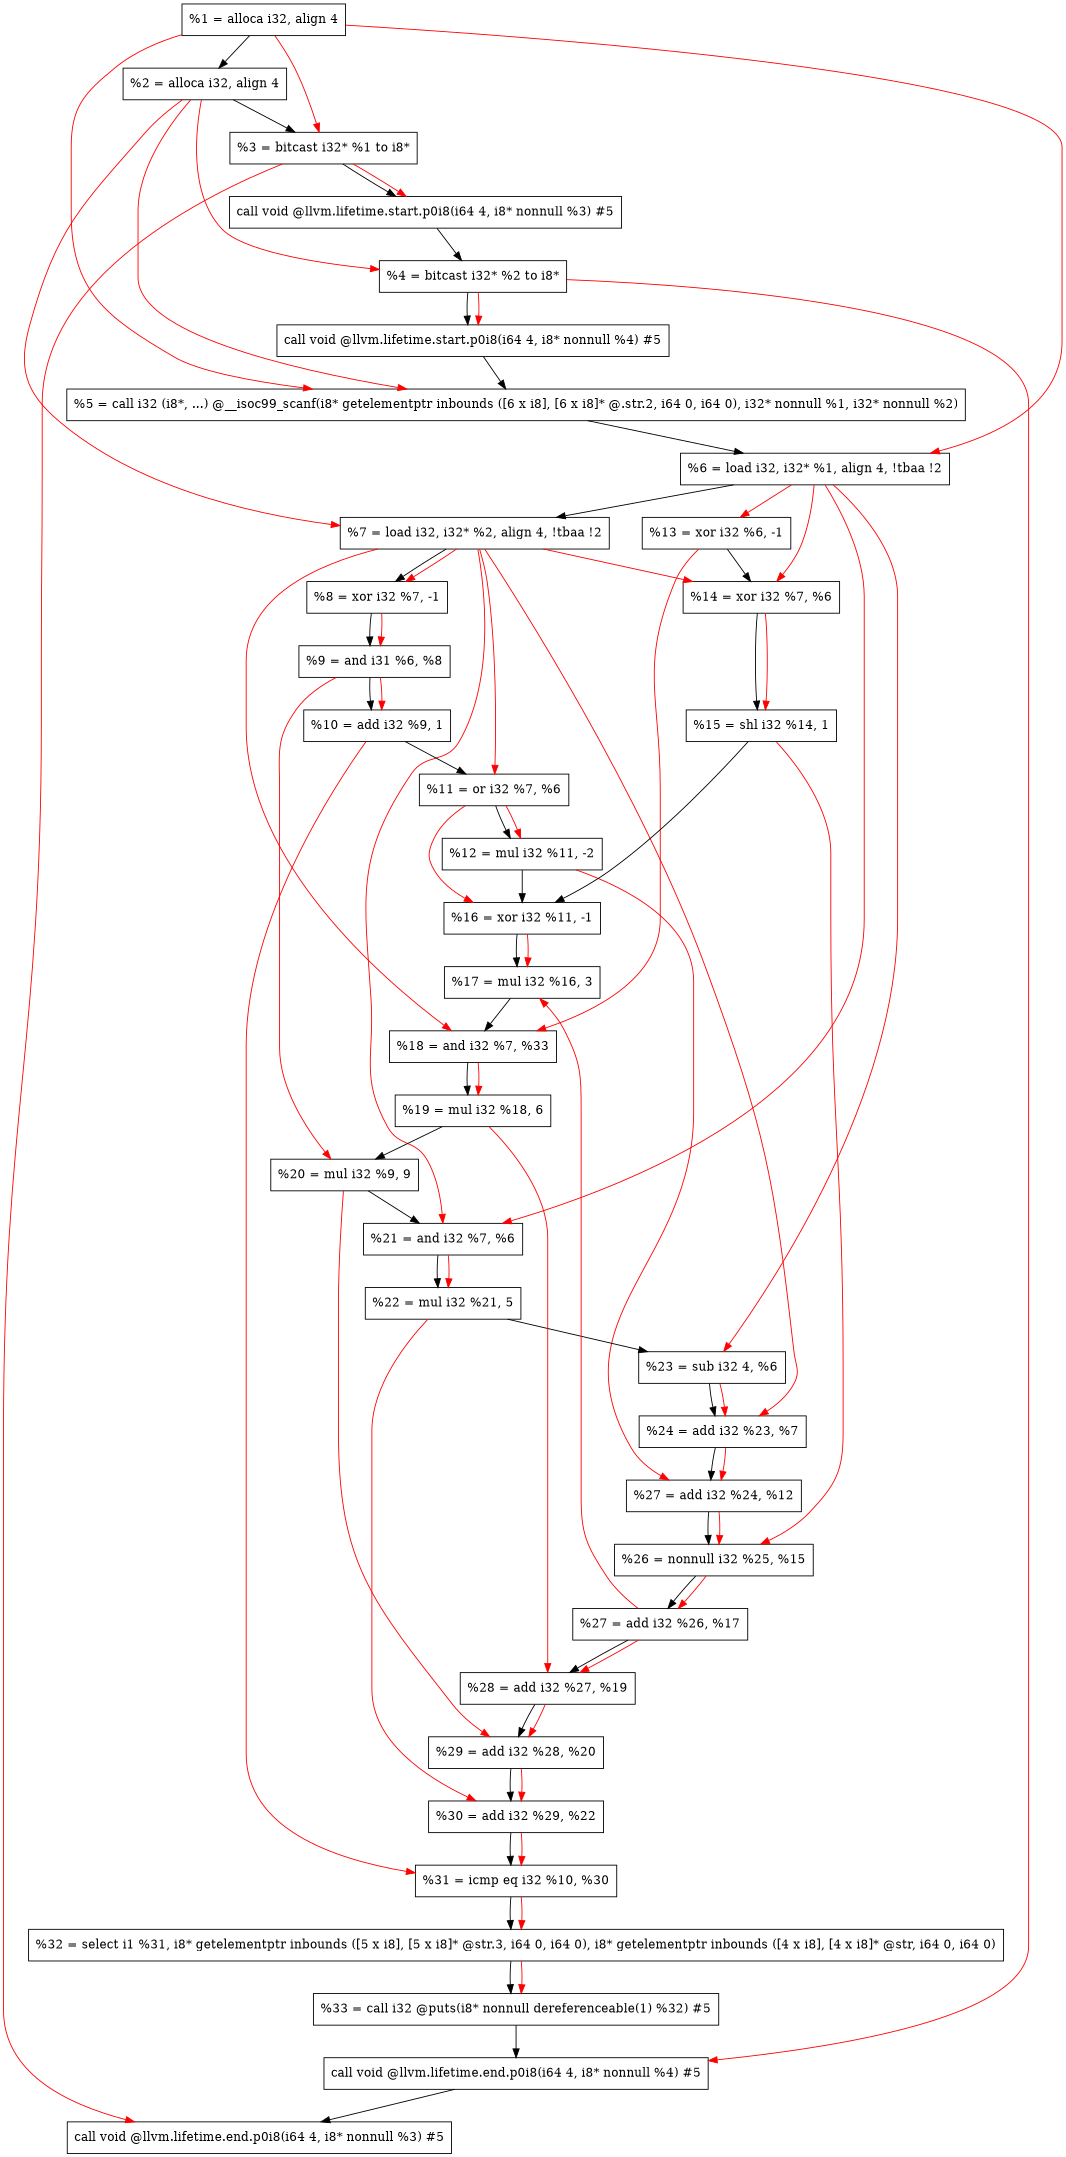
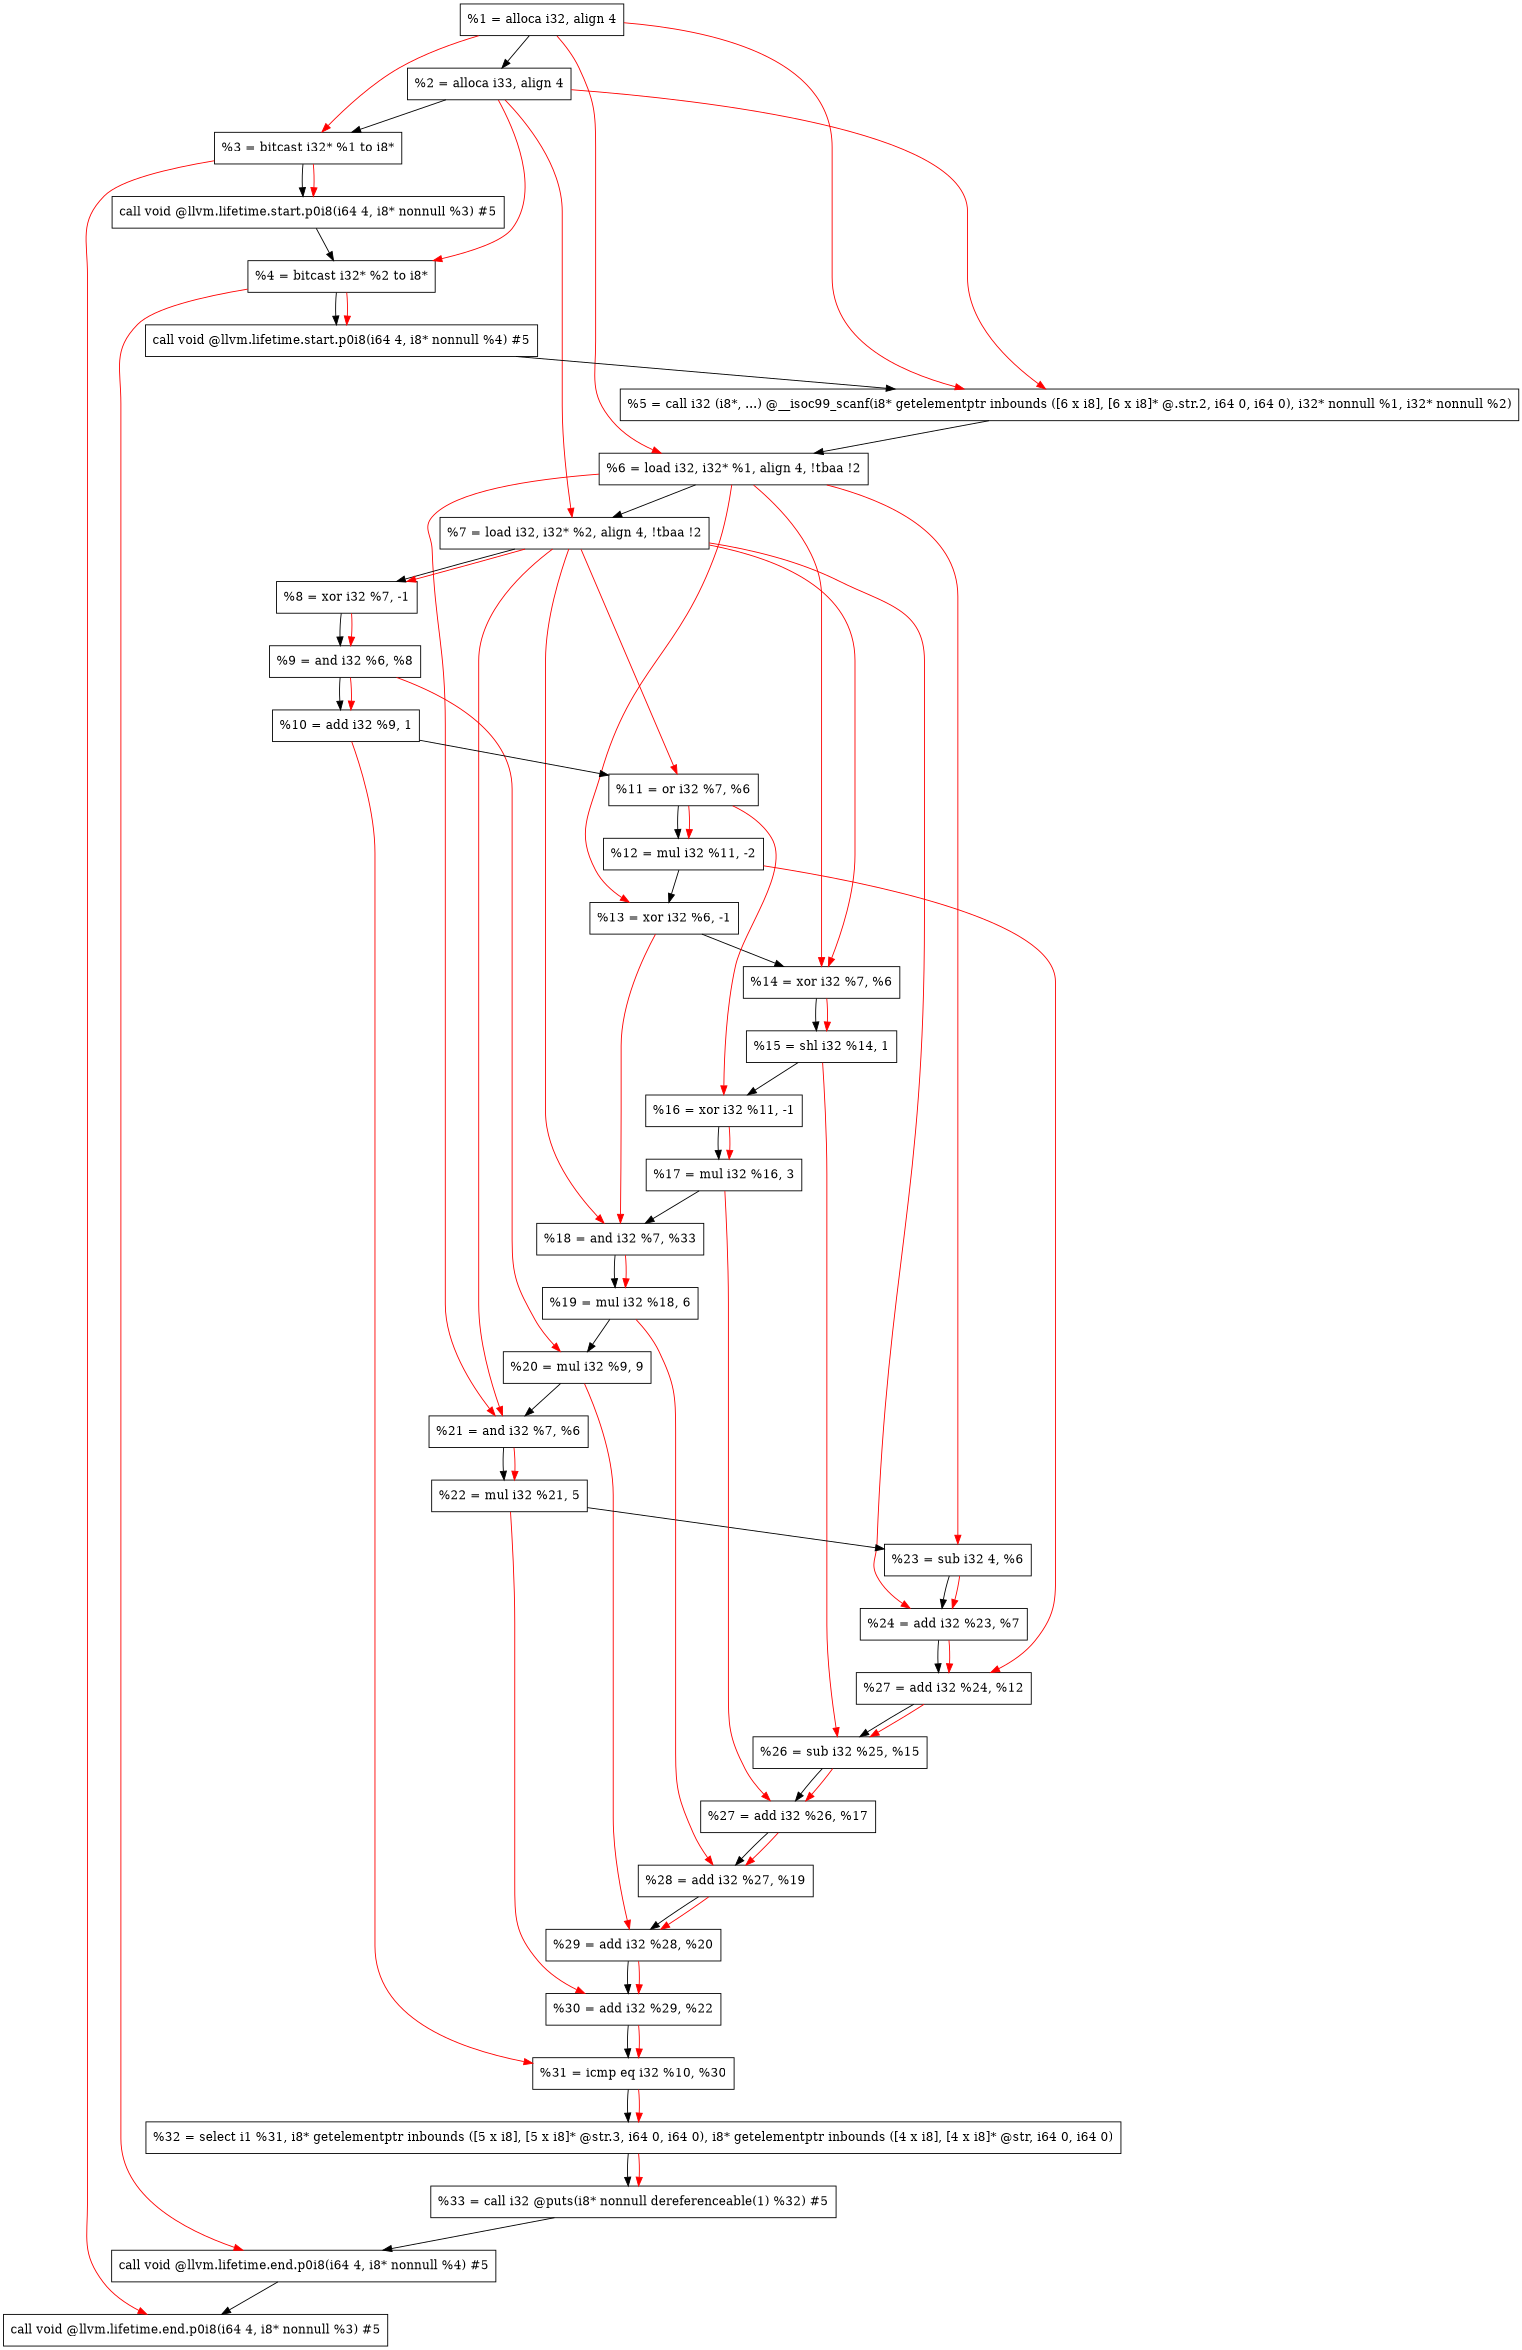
(205, 84) -> (489, 84)
(375, 662) -> (345, 662)
(522, 882) -> (675, 882)
(581, 1312) -> (728, 1497)
(714, 1560) -> (840, 1753)
